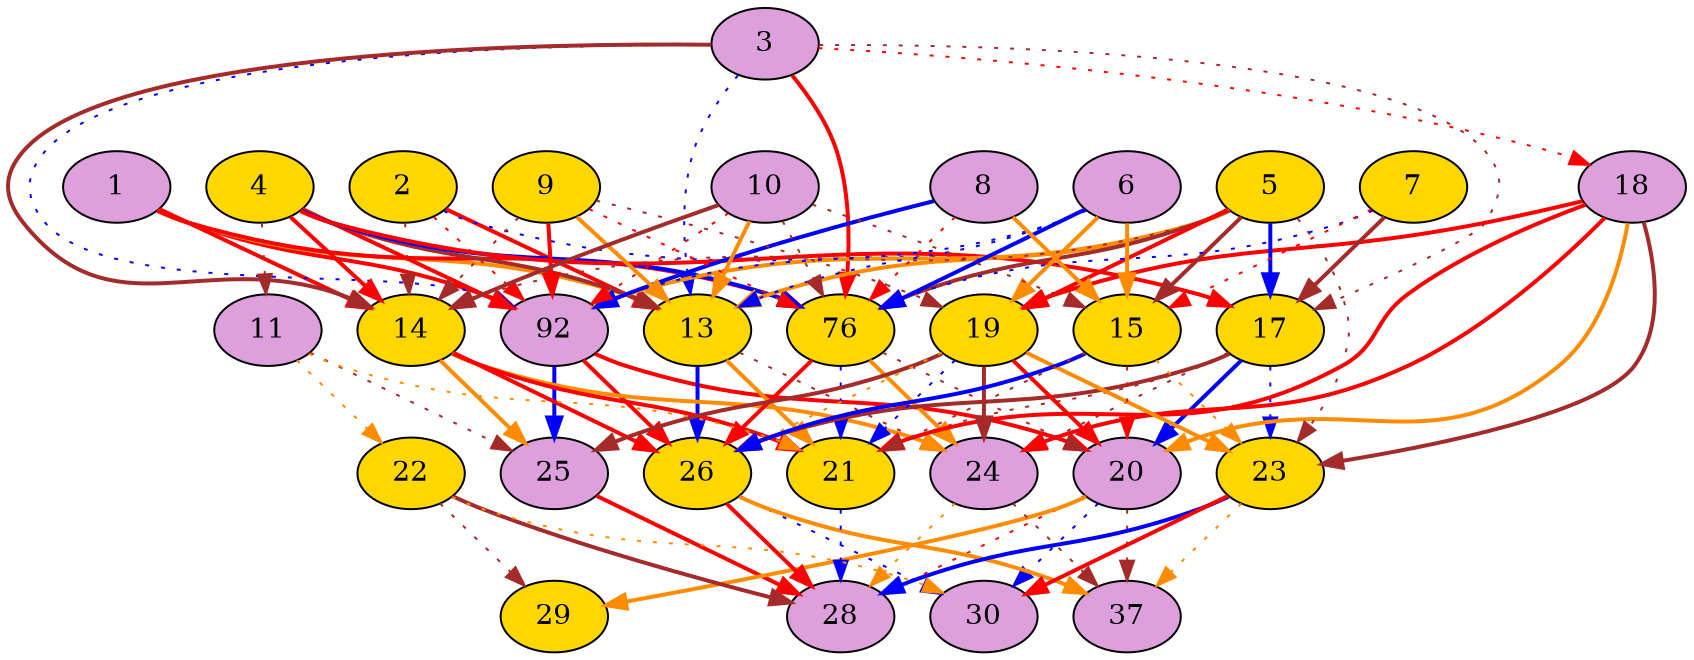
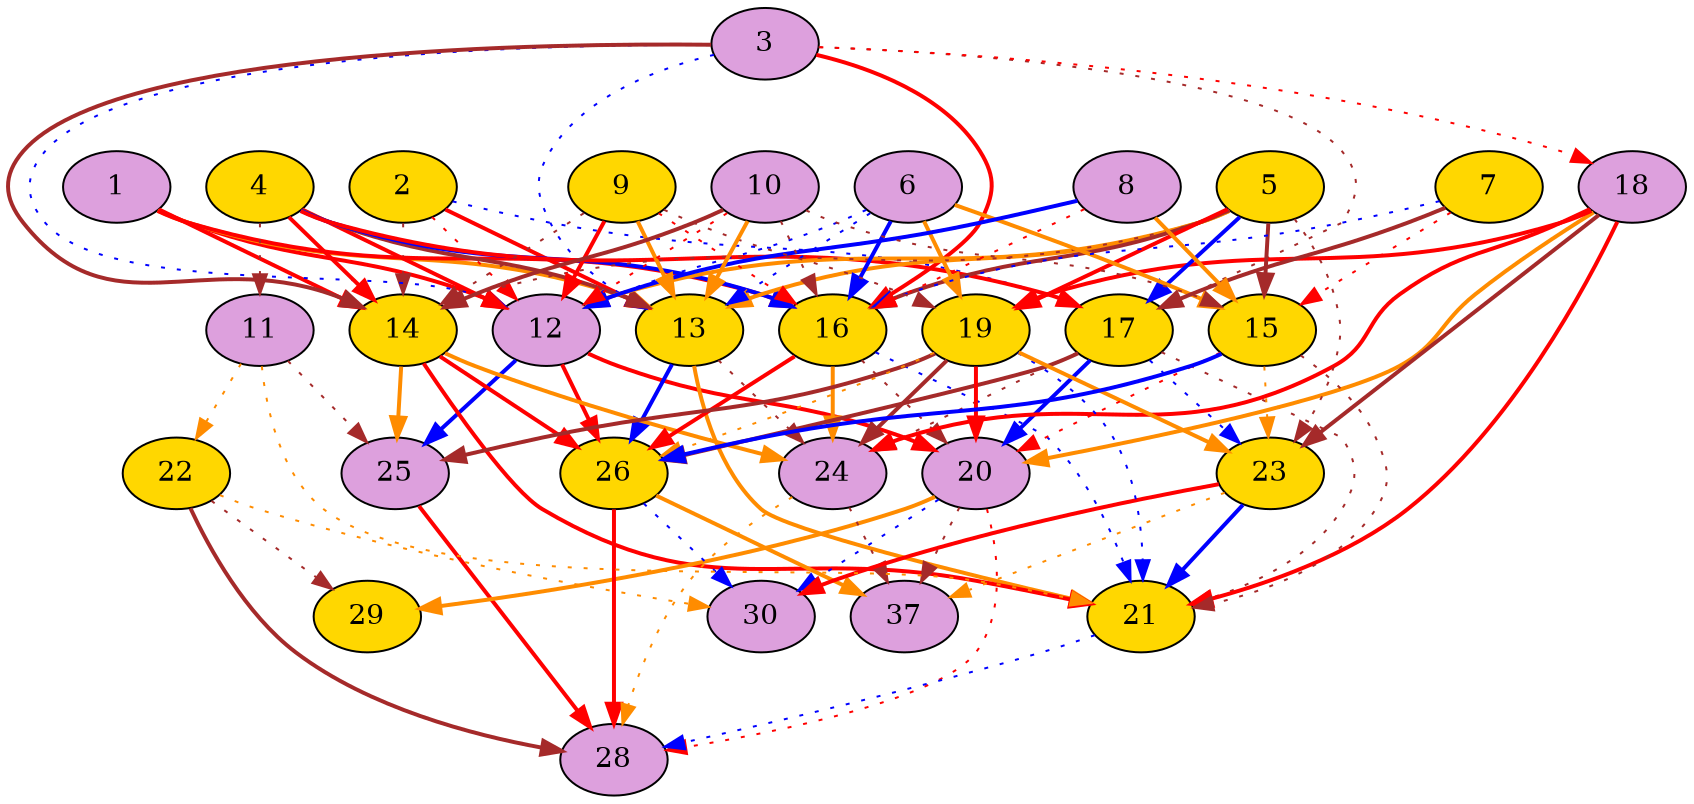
(554, 330) -> (546, 330)
(841, 330) -> (833, 330)
(1082, 540) -> (1212, 538)
